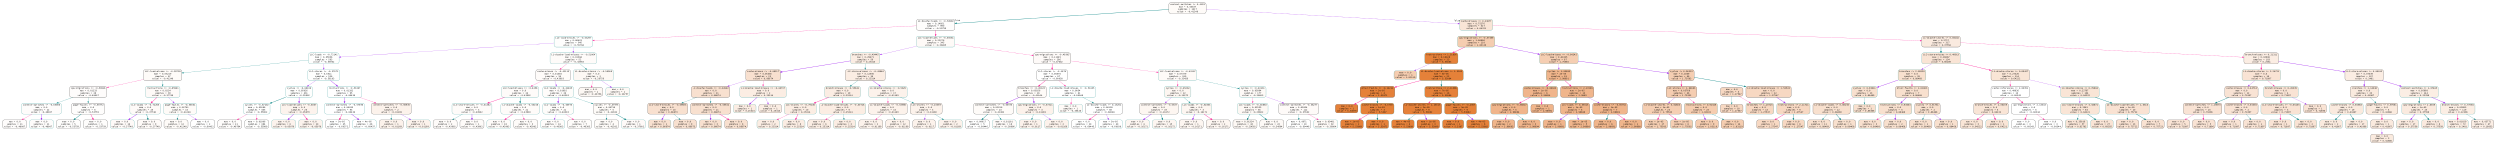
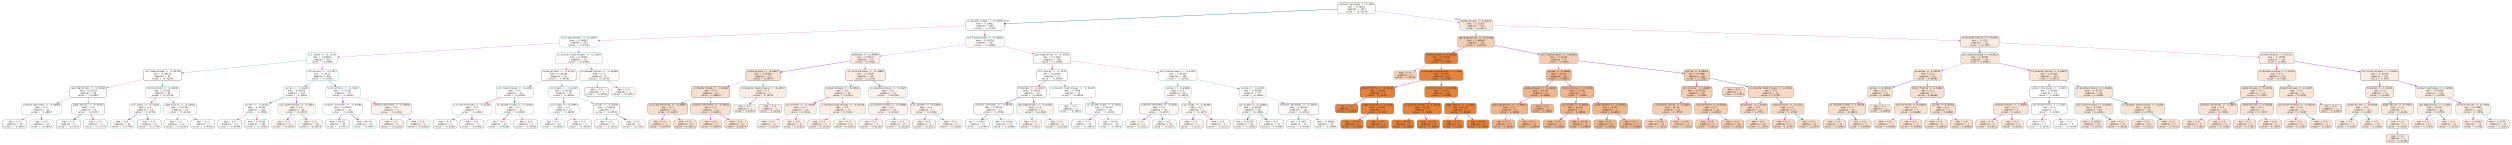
(1732, 99) -> (1756, 116)
